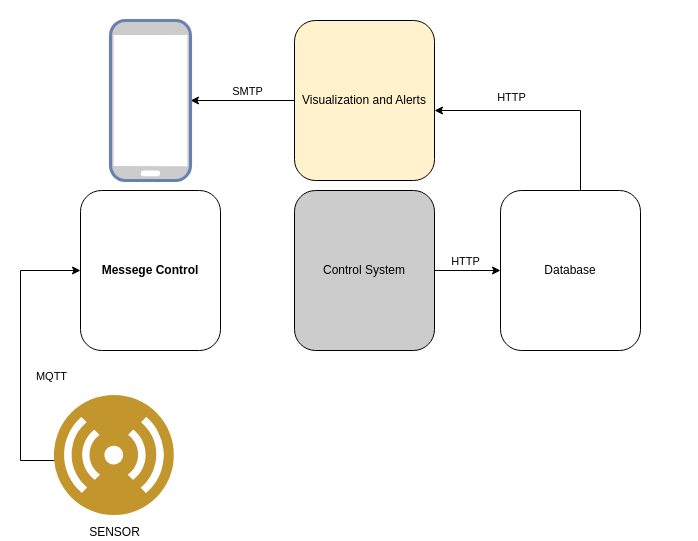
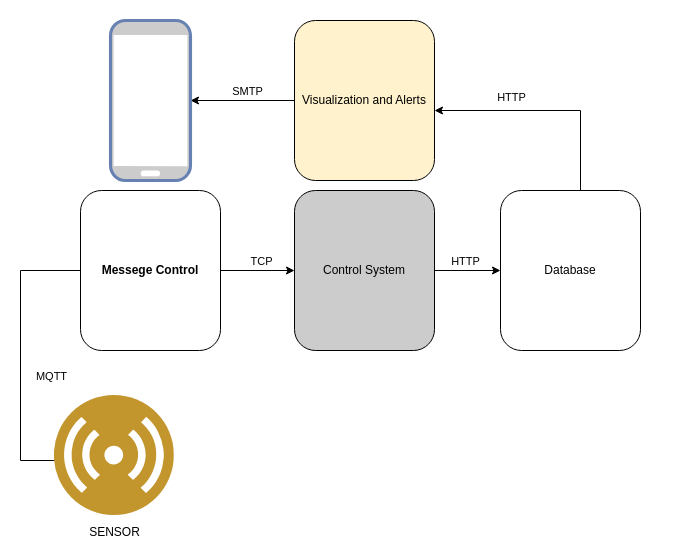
(72, 271) -> (75, 271)
none -> (254, 271)
